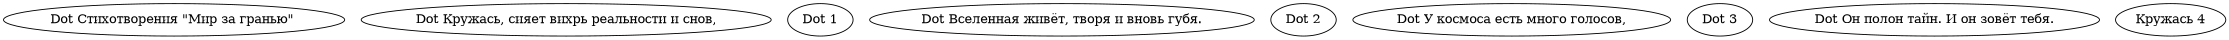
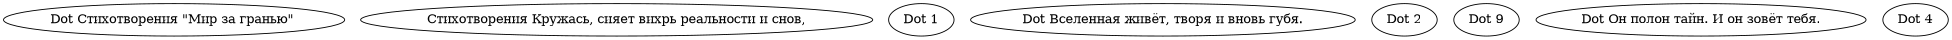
(566, 20) -> (617, 20)
(1512, 20) -> none
(1720, 20) -> (1486, 20)
(2171, 20) -> (1916, 20)
